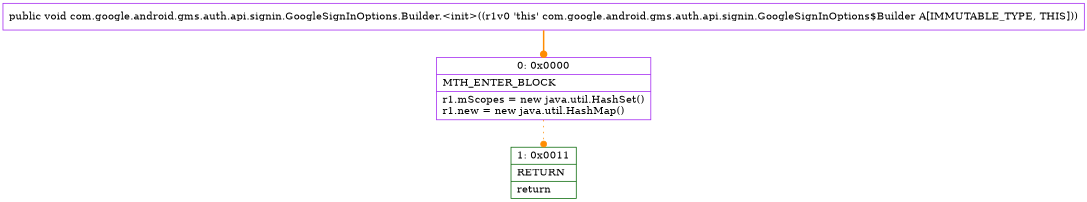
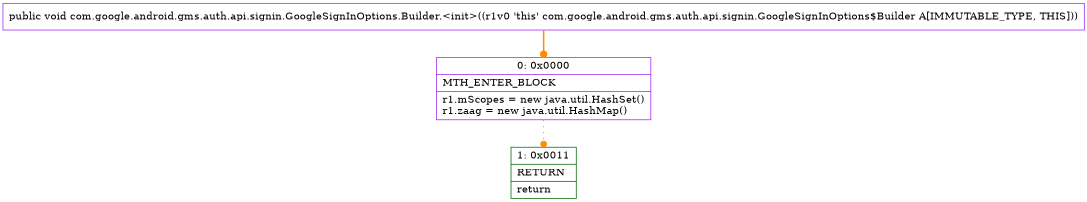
(534, 111) -> (535, 111)
